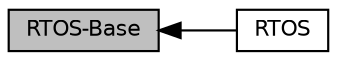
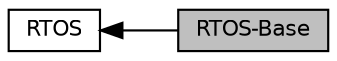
(209, 30) -> (150, 30)
